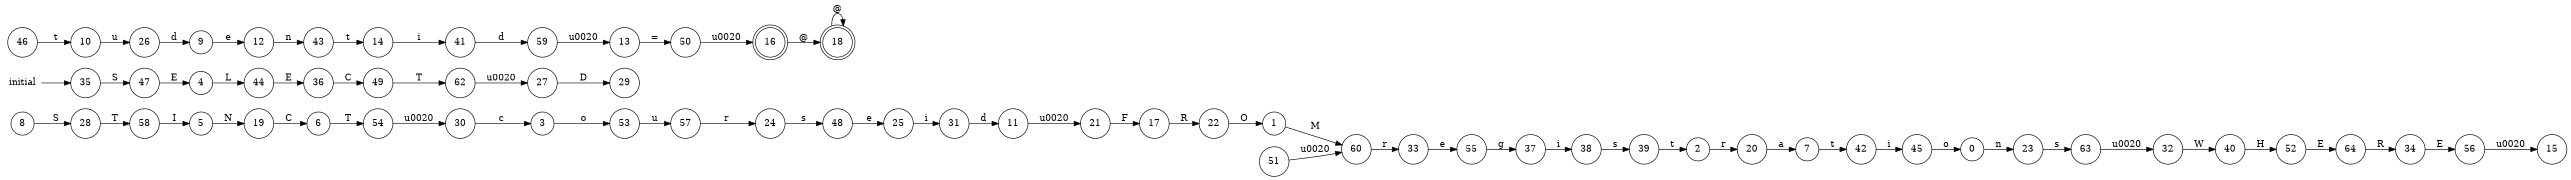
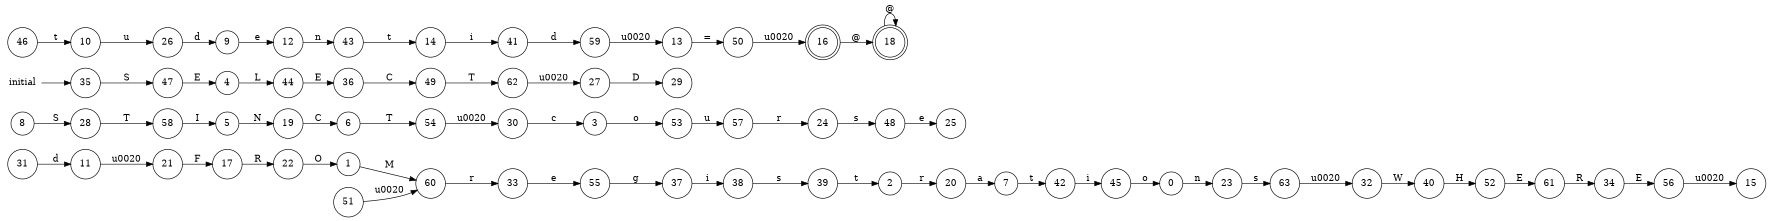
(923, 124) -> none
(2351, 149) -> (1550, 184)
